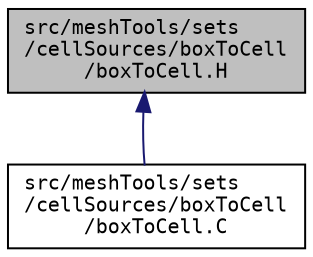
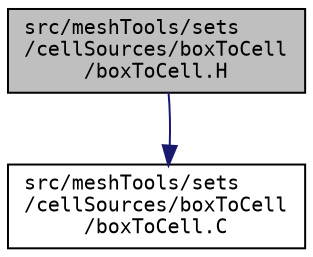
(143, 139) -> (170, 119)
